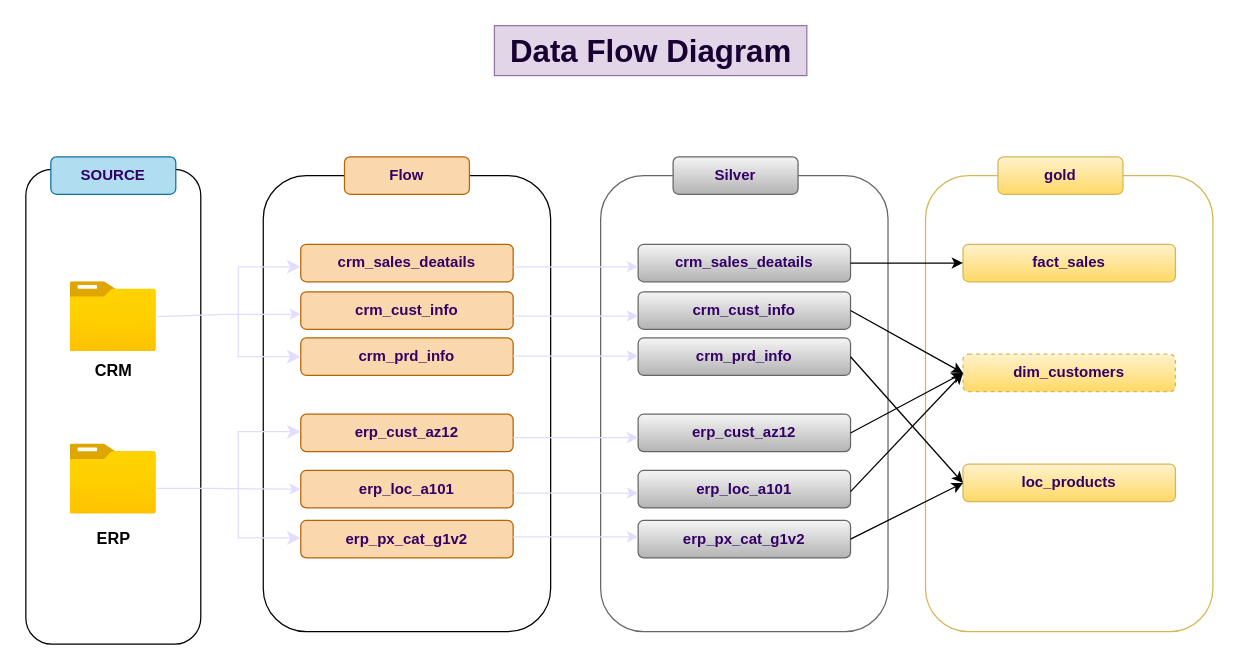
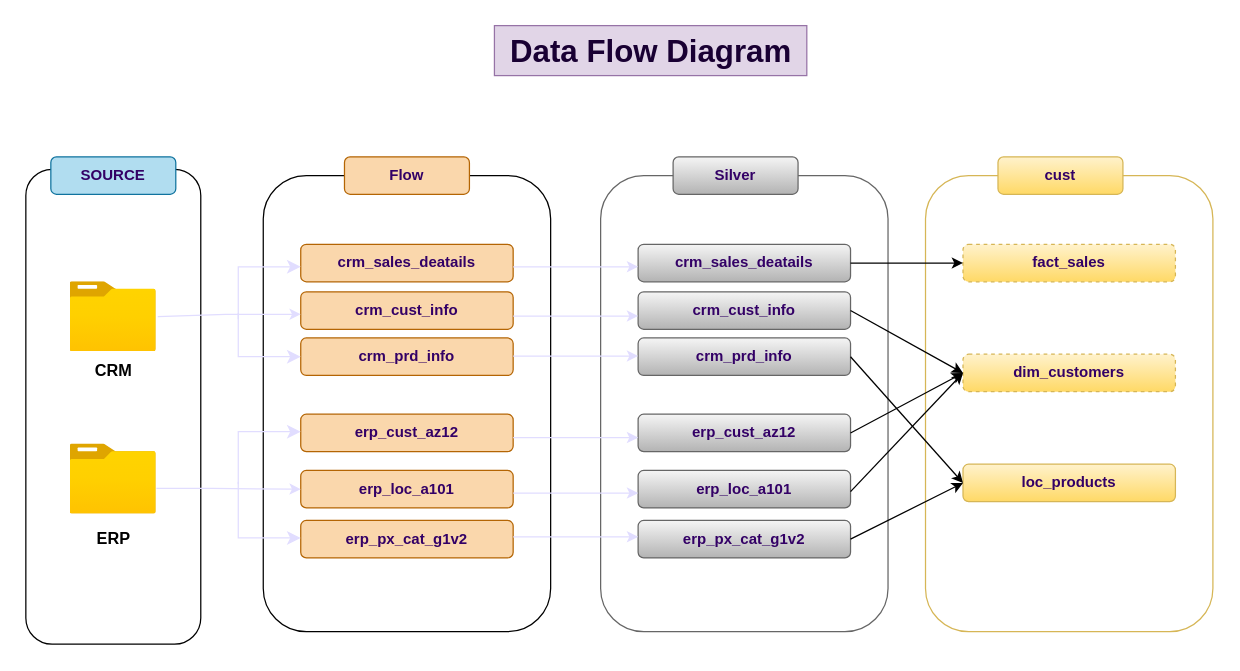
(1061, 176) -> (1061, 176)
(1069, 263) -> (1069, 263)
